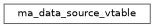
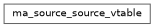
(77, 14) -> (77, 14)
